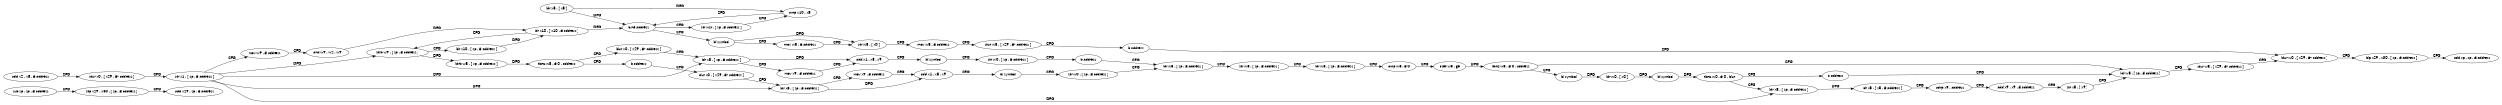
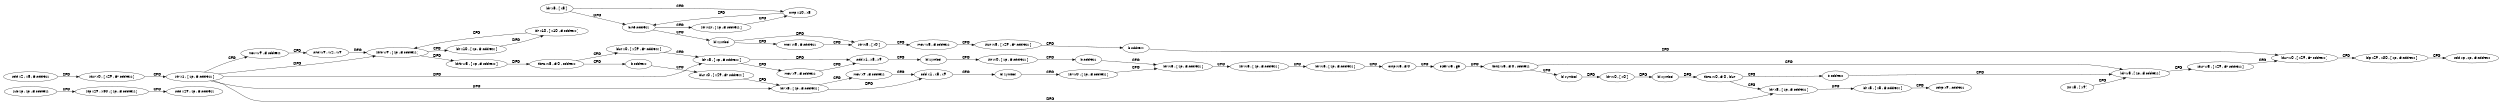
(680, 6) -> (680, 6)
(603, 29) -> none
(432, 31) -> (356, 53)
(2016, 87) -> none
